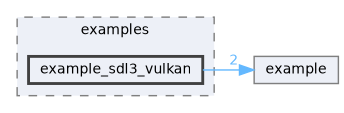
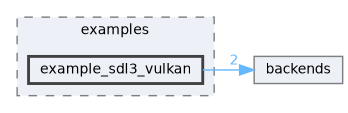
(296, 70) -> (298, 70)
